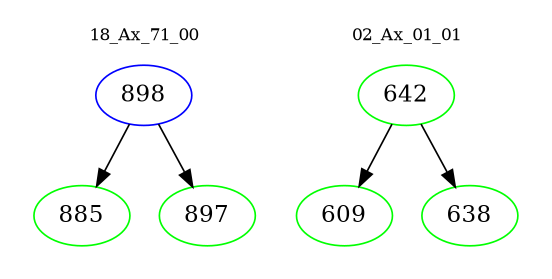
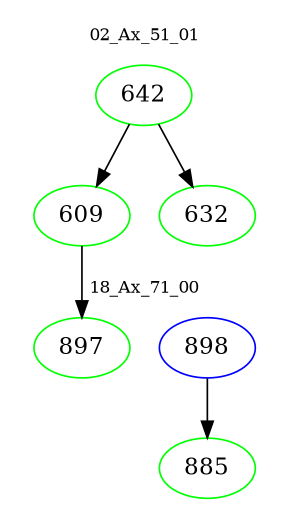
(407, 36) -> (145, 36)
(172, 148) -> (82, 283)
(470, 216) -> (207, 216)
